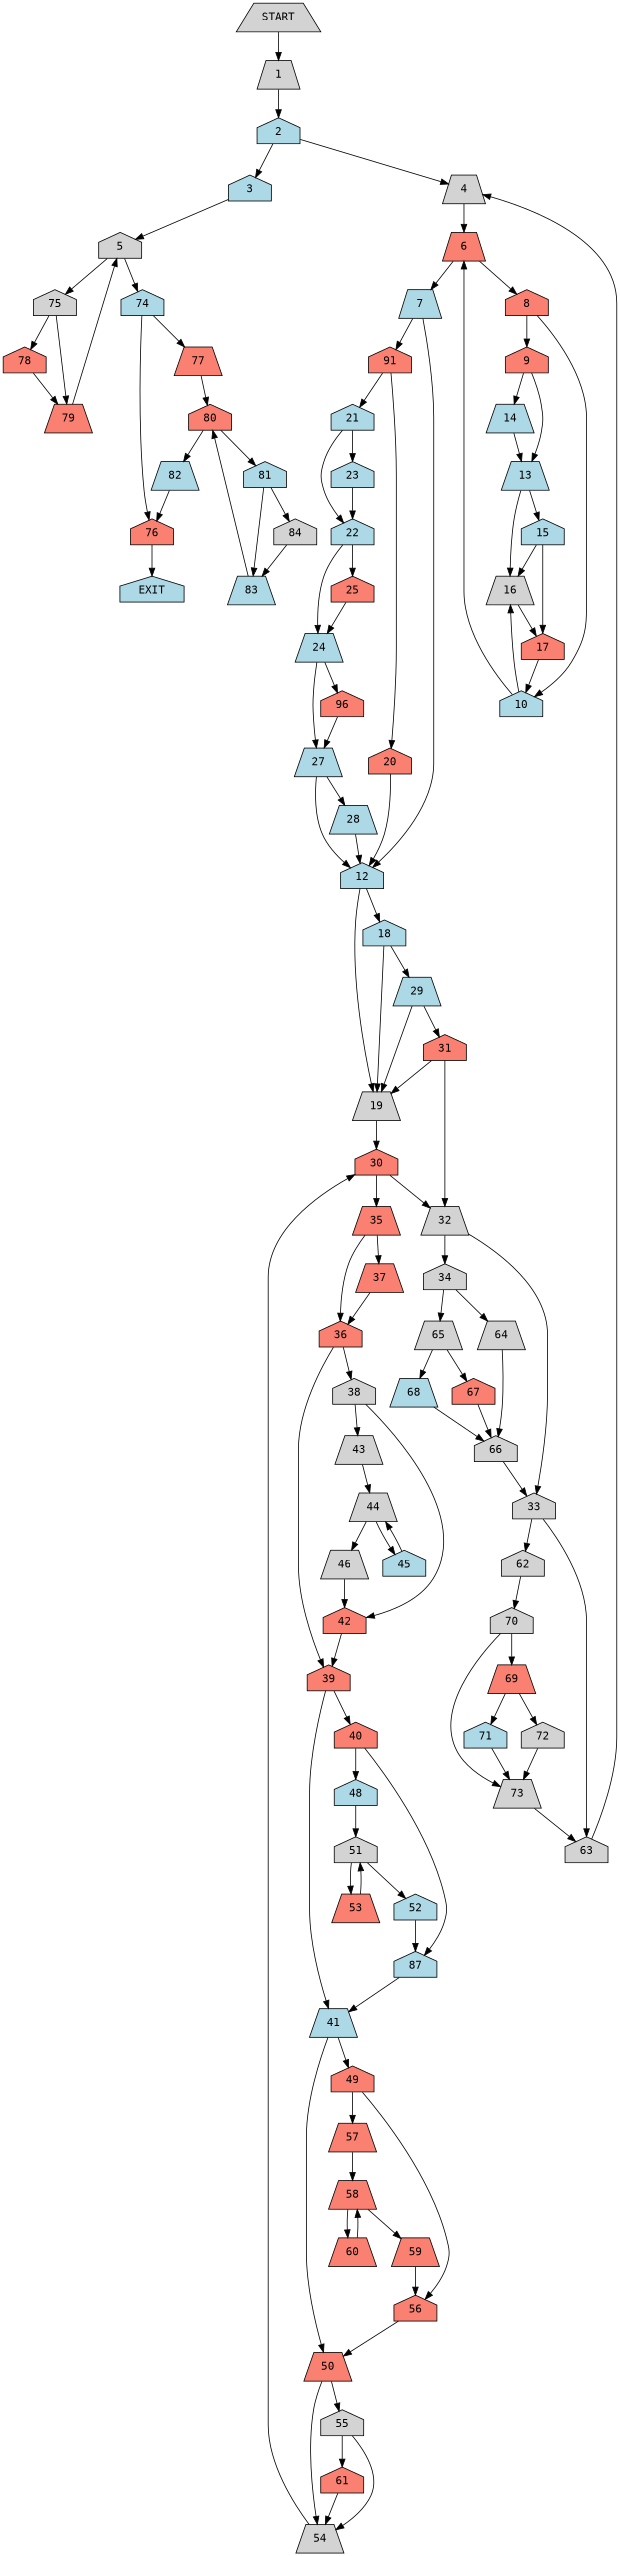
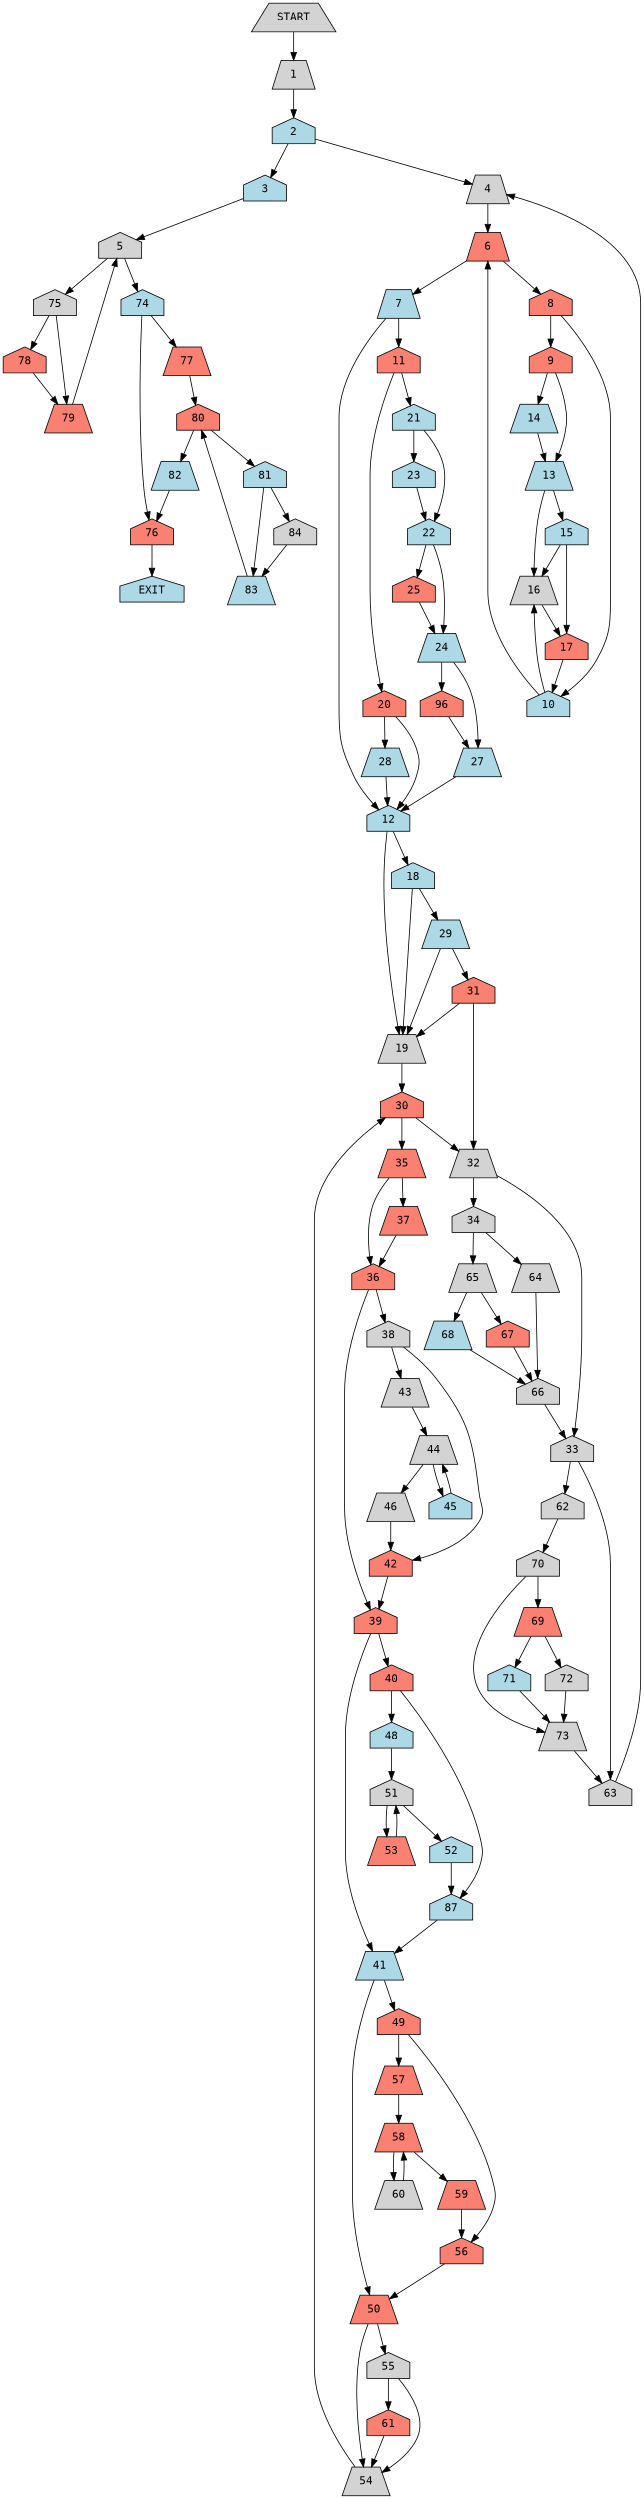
(390, 361) -> (399, 361)
(334, 788) -> (385, 728)
(353, 2252) -> (399, 2195)
